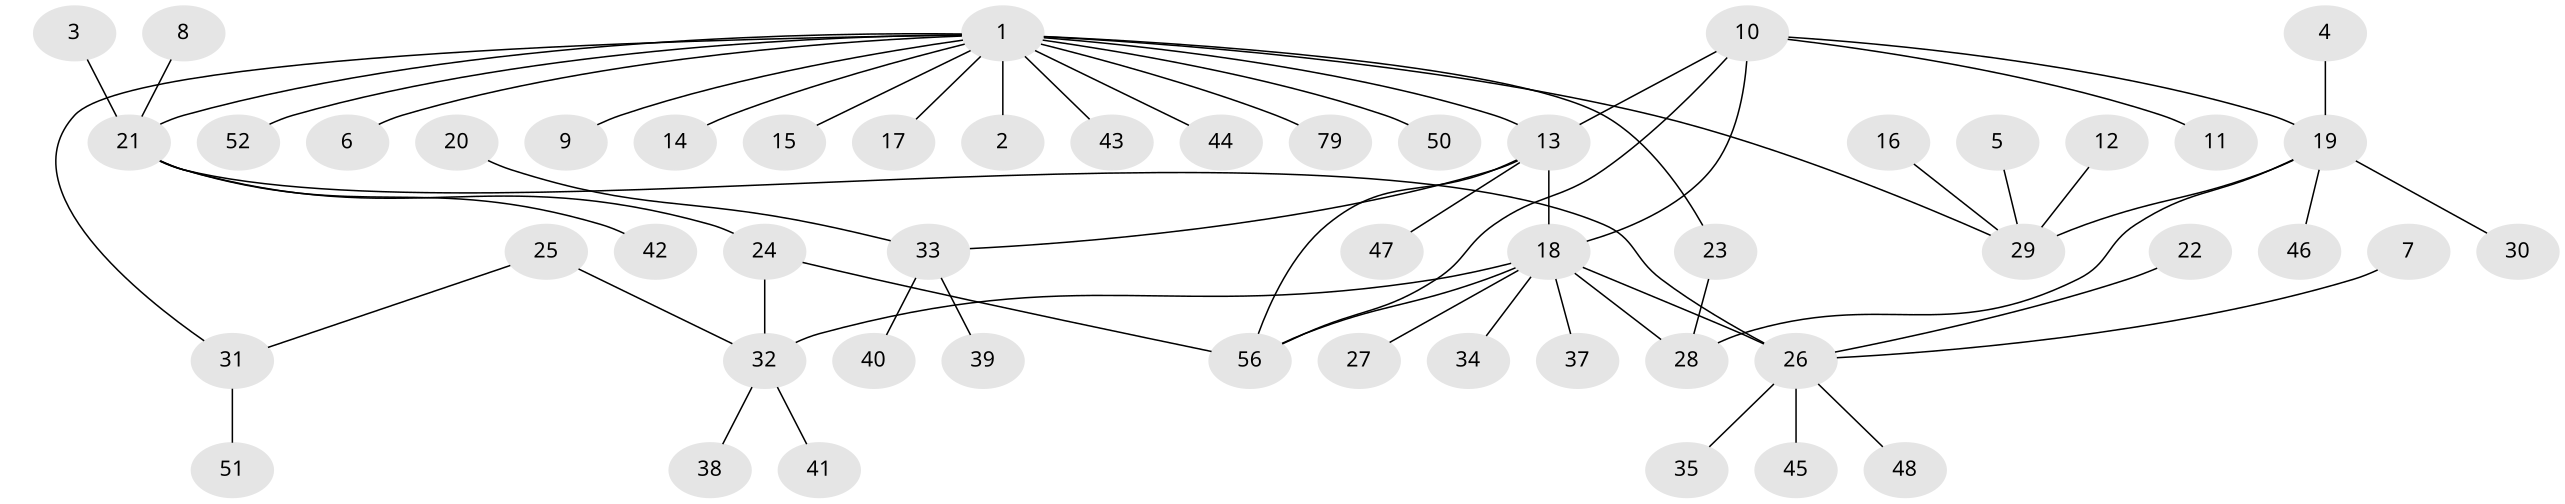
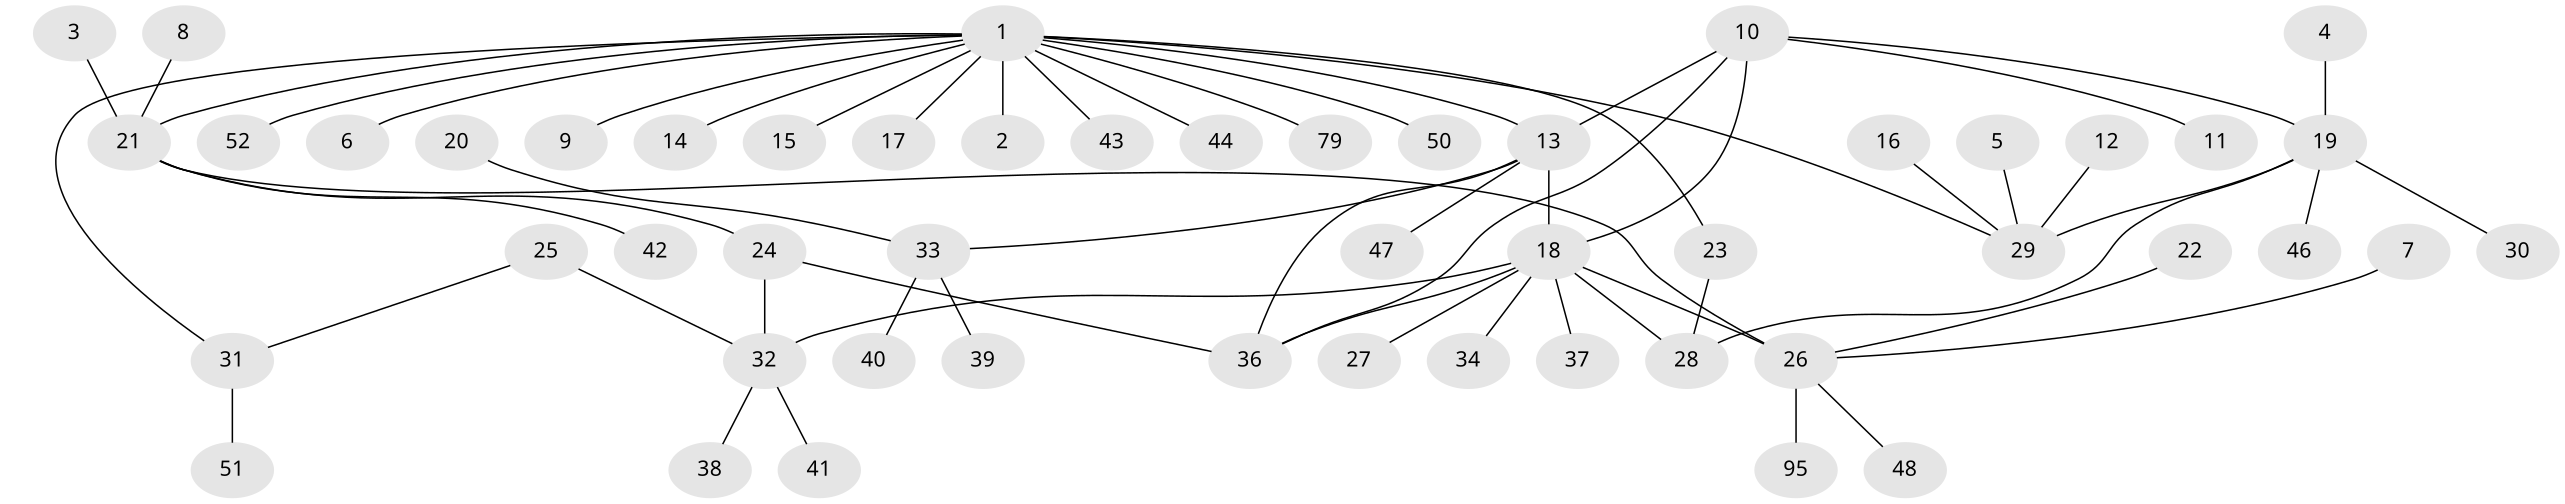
(1250, 361) -> (1250, 361)
(1687, 470) -> none
(1796, 470) -> (1796, 470)
